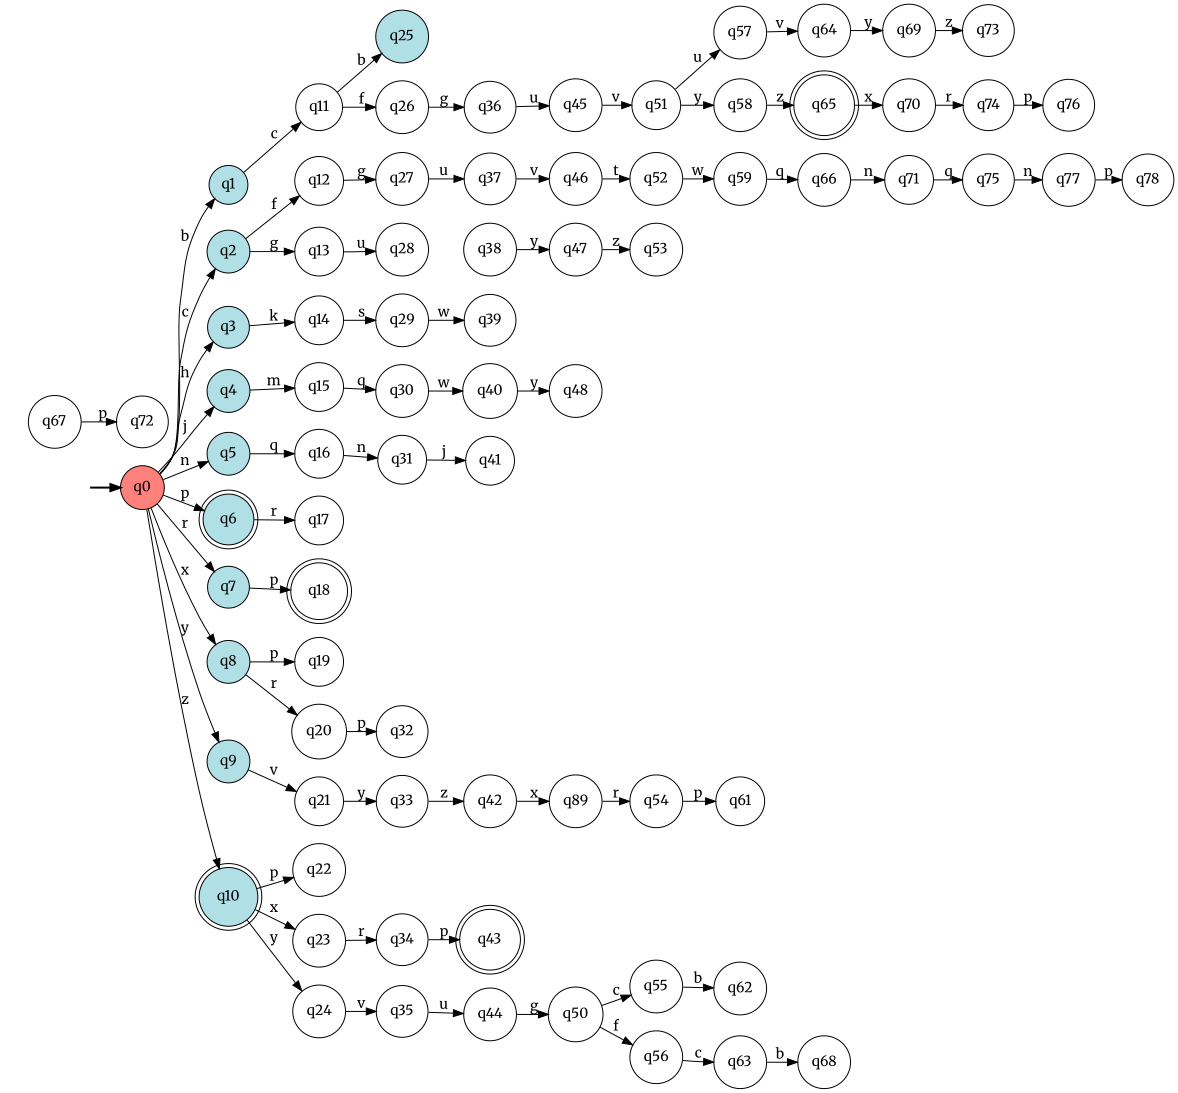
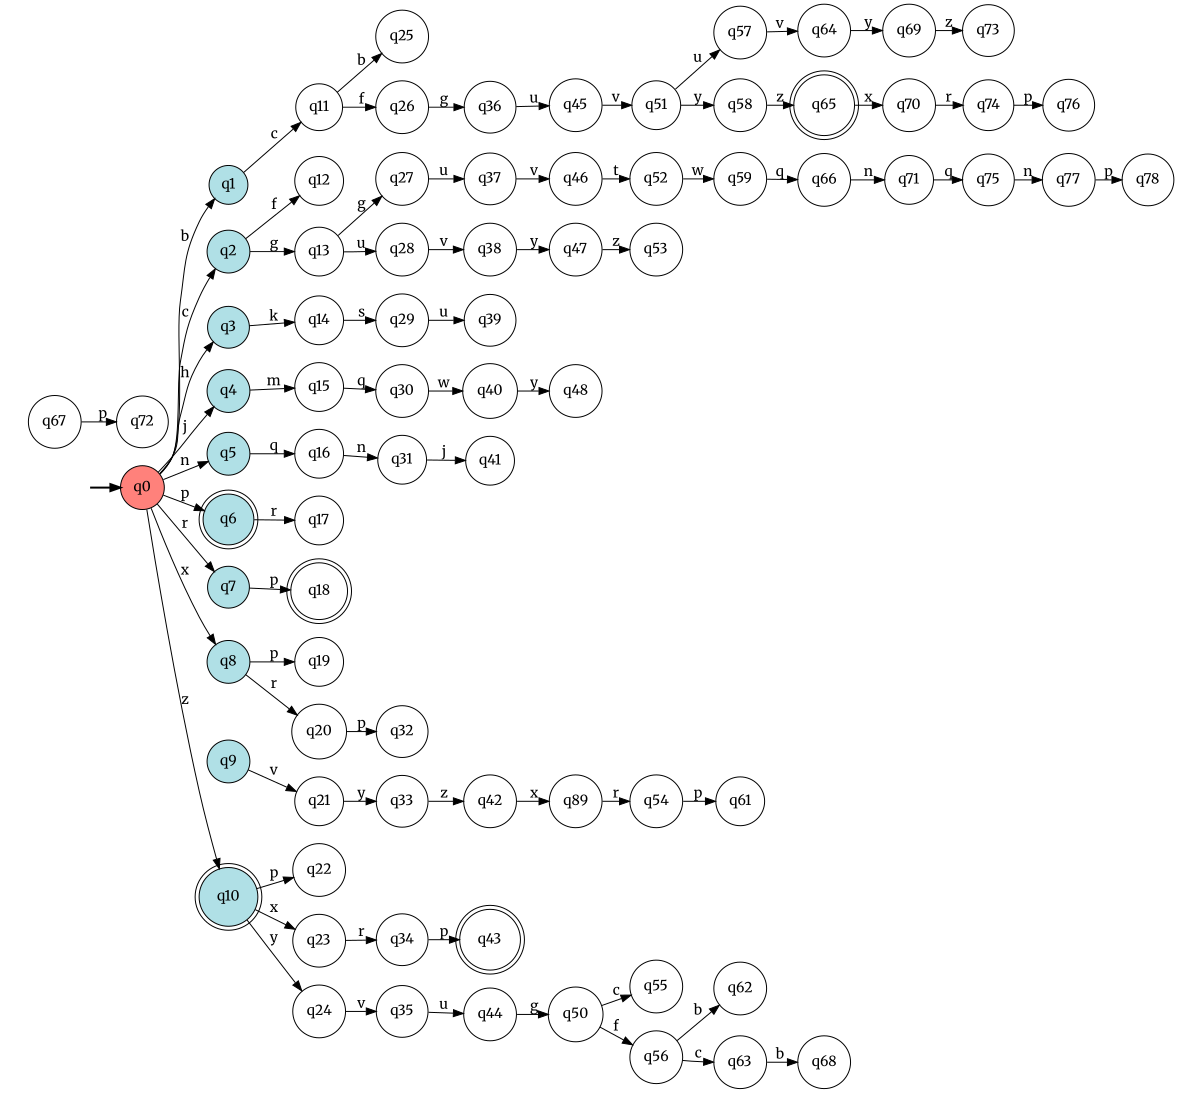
(402, 37) -> (402, 37)
(355, 180) -> (356, 219)
none -> (441, 250)
(444, 313) -> (444, 313)
(178, 622) -> none
(693, 987) -> (694, 1026)
